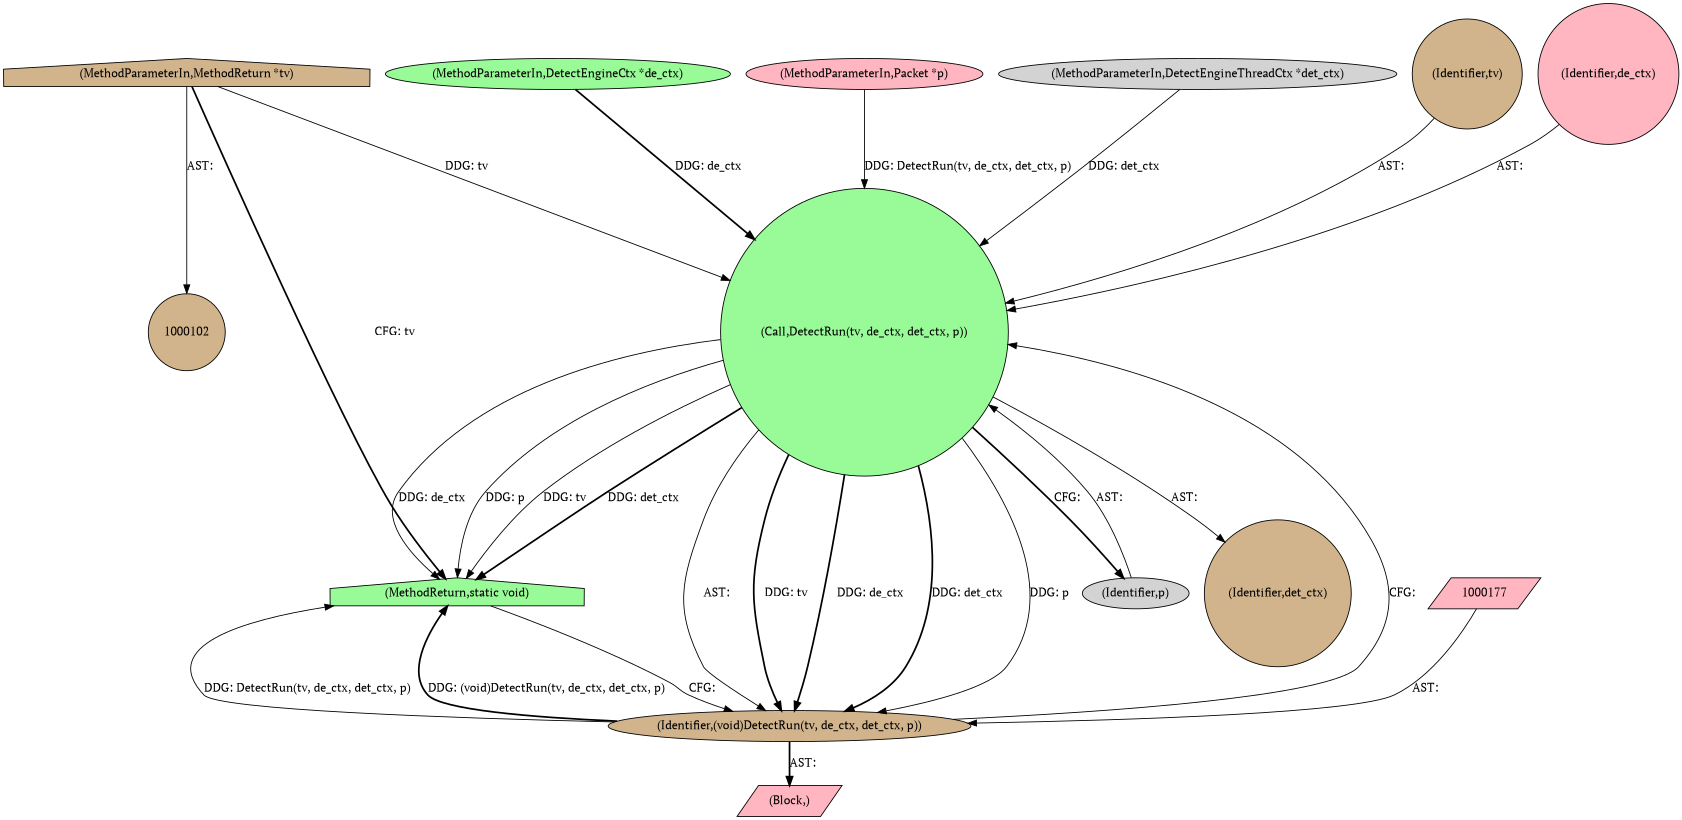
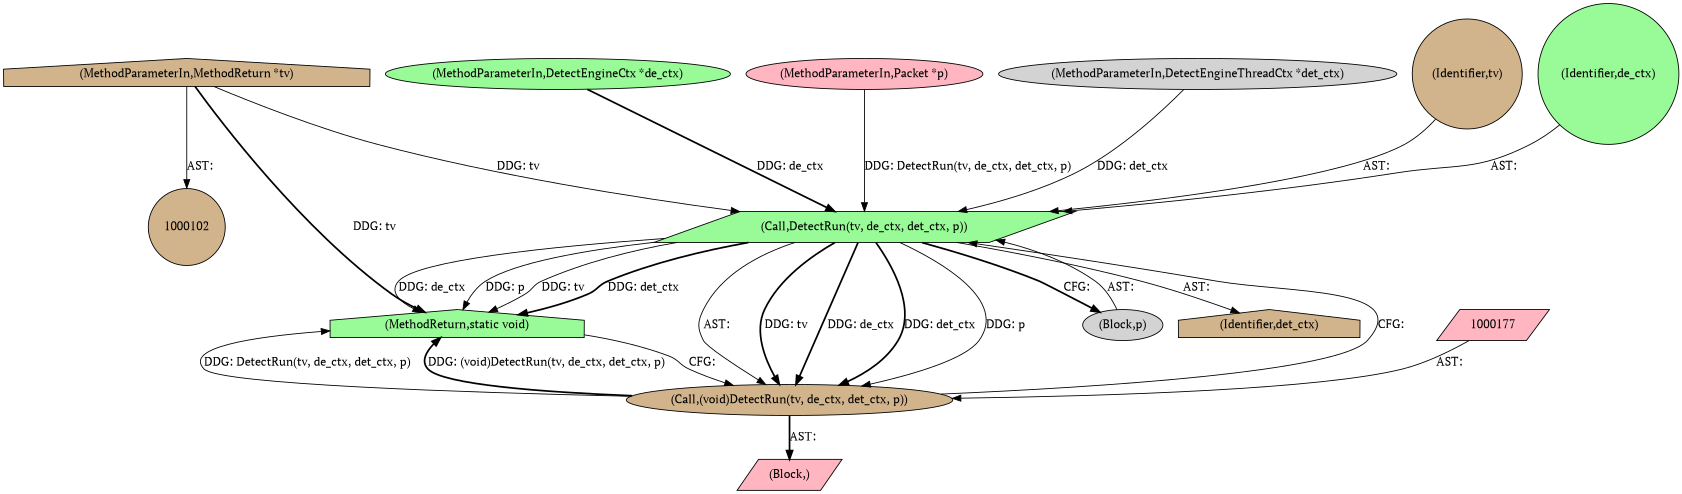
(1608, 74) -> (1608, 74)
(395, 332) -> (374, 227)
(864, 332) -> (864, 227)
(1136, 593) -> (1123, 325)
(1278, 593) -> (1269, 325)
(790, 726) -> (790, 400)
